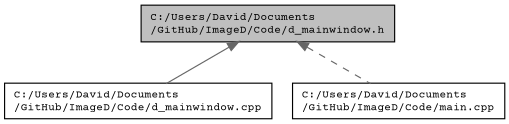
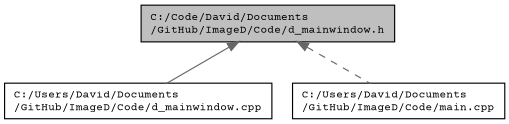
(268, 24) -> (268, 24)
